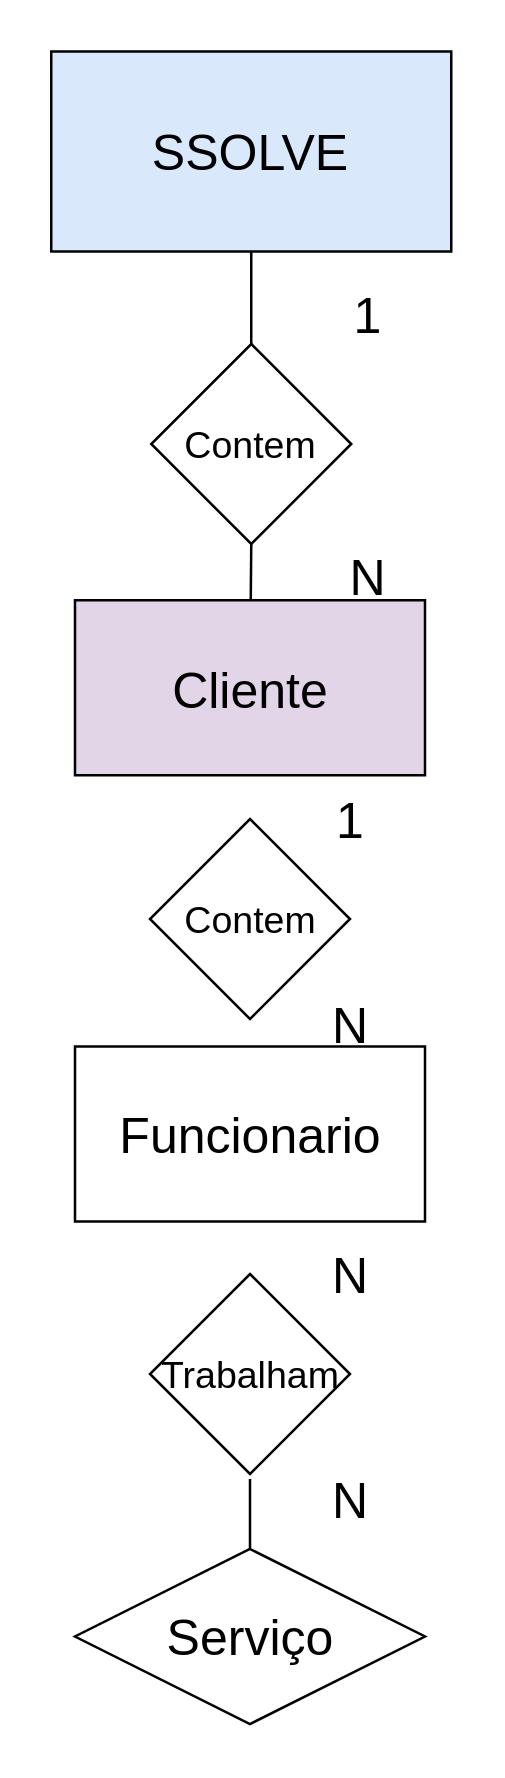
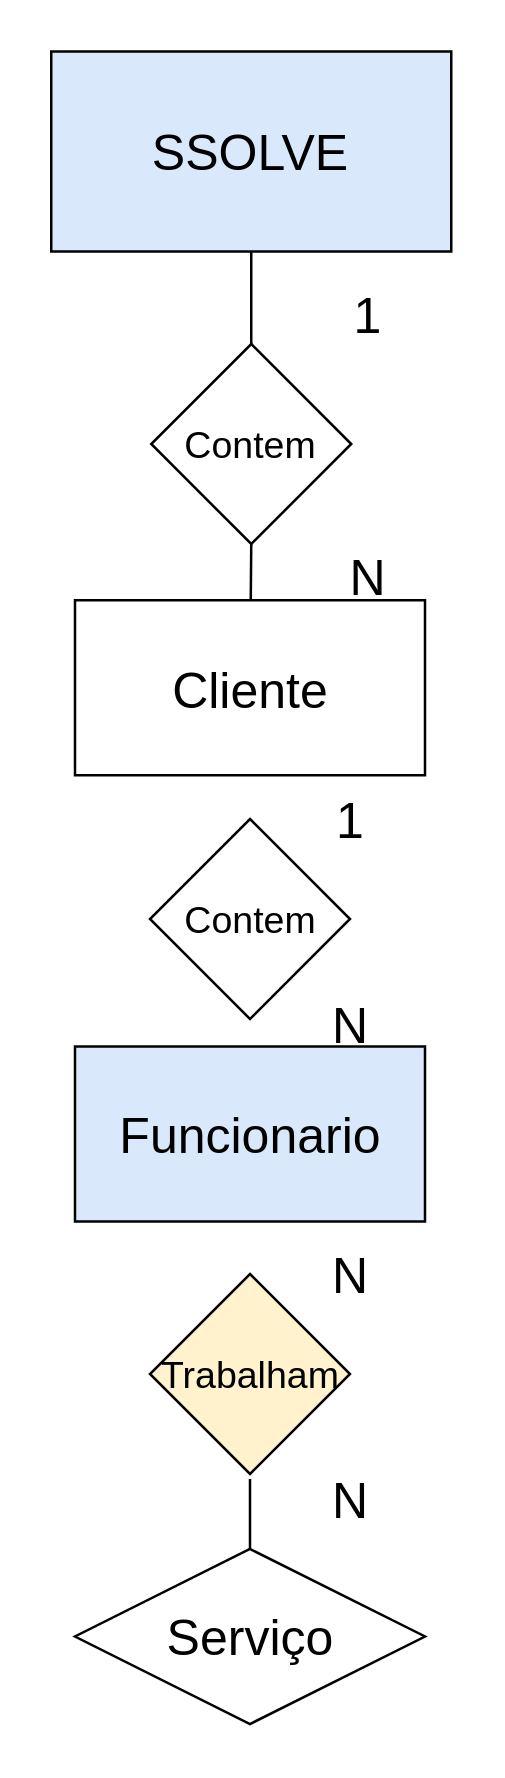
(250, 688) -> (250, 688)
(250, 1134) -> (250, 1134)
(250, 1374) -> (250, 1374)
